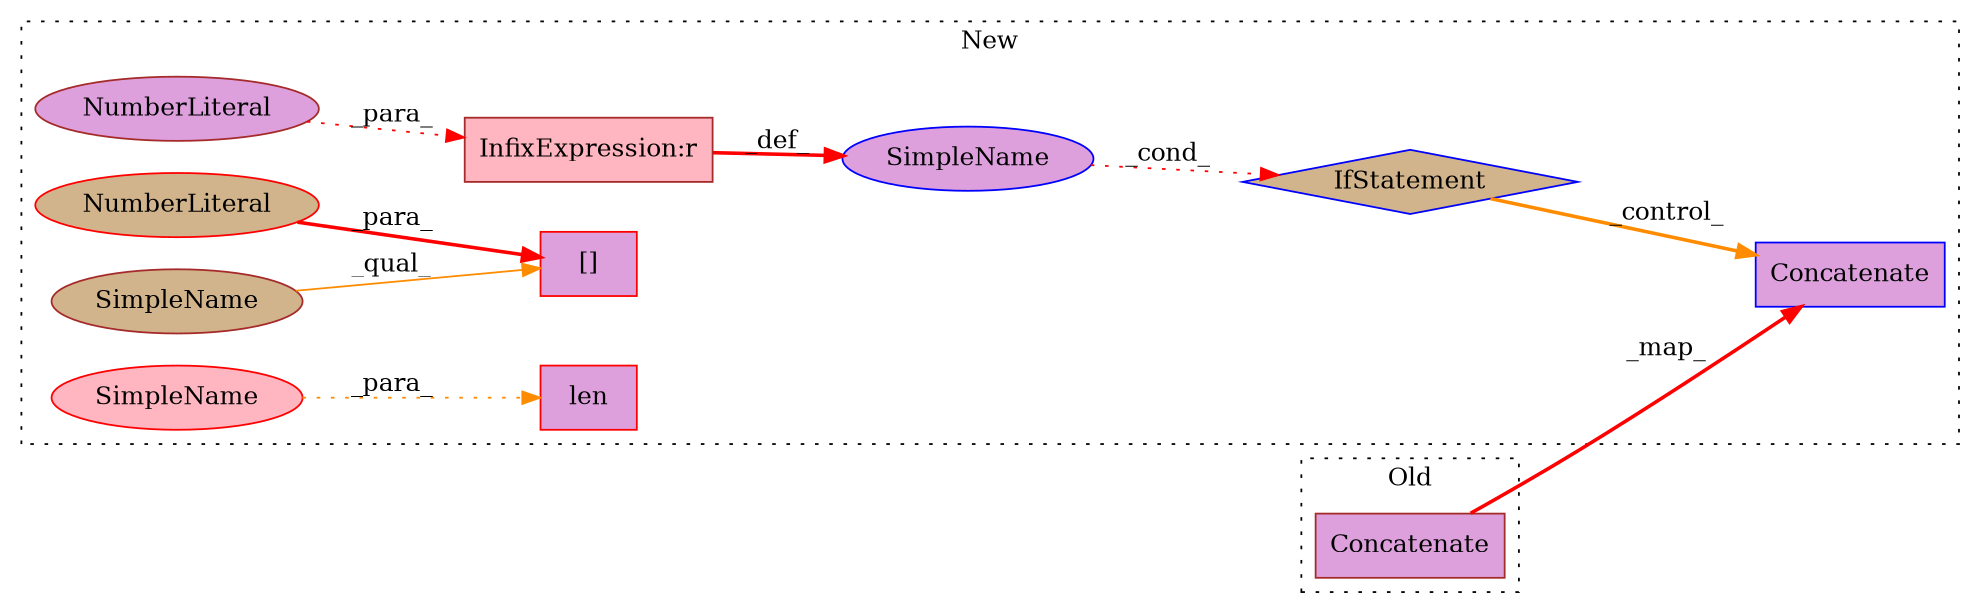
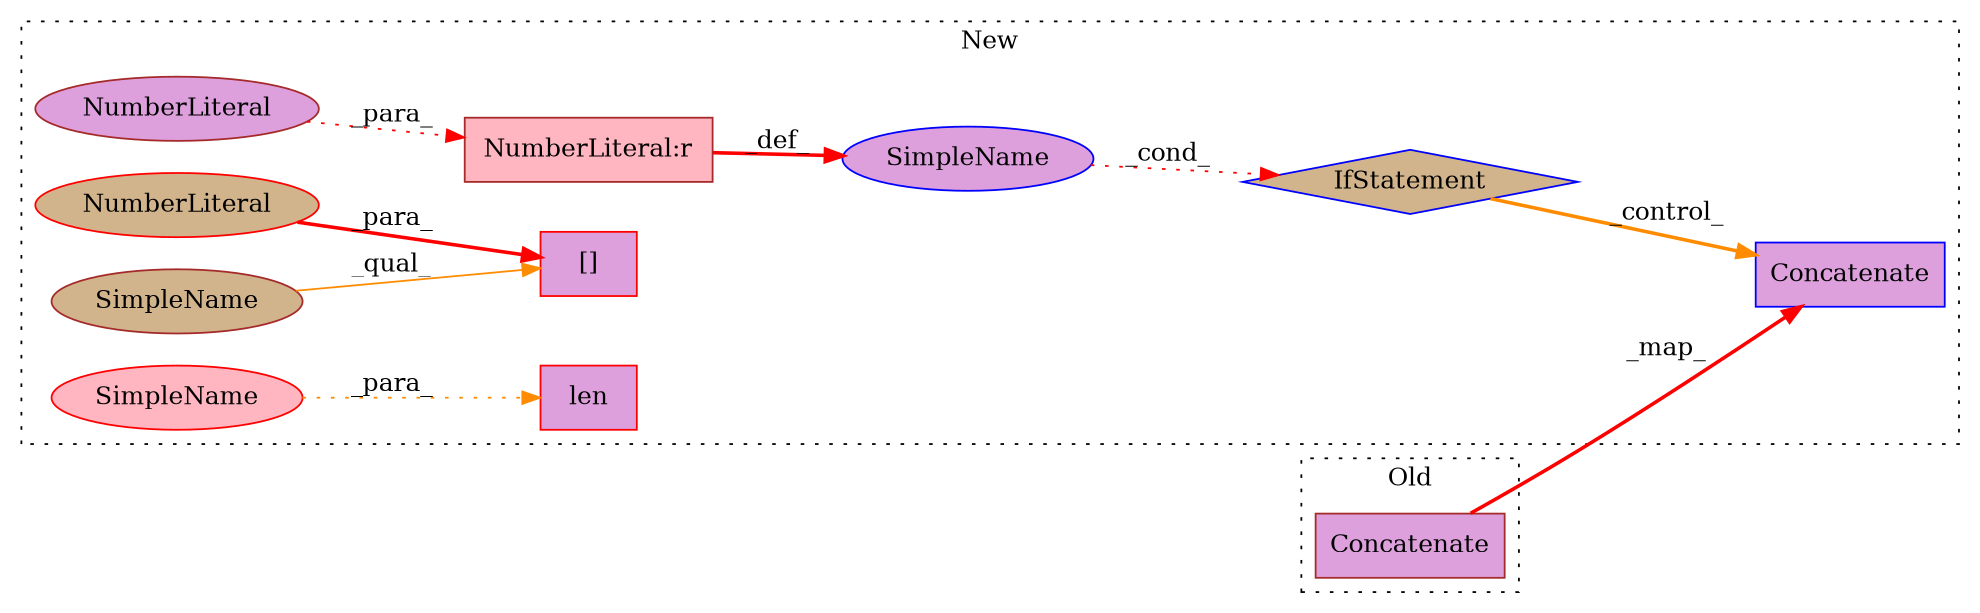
(589, 150) -> (589, 150)
